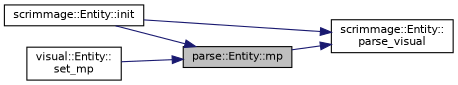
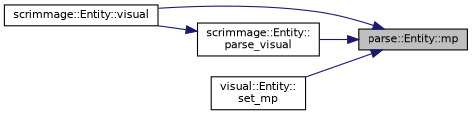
(74, 15) -> (81, 15)
(306, 48) -> (333, 40)
